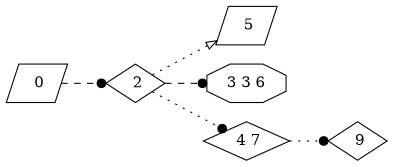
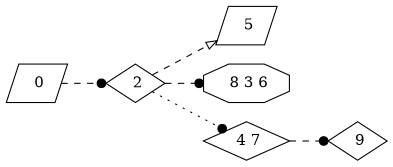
(180, 60) -> (180, 60)
(246, 83) -> (246, 83)
(304, 141) -> (304, 141)
